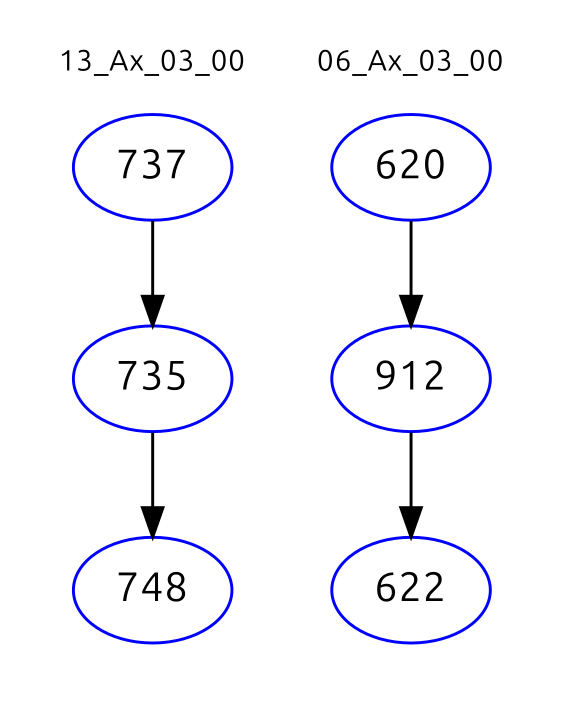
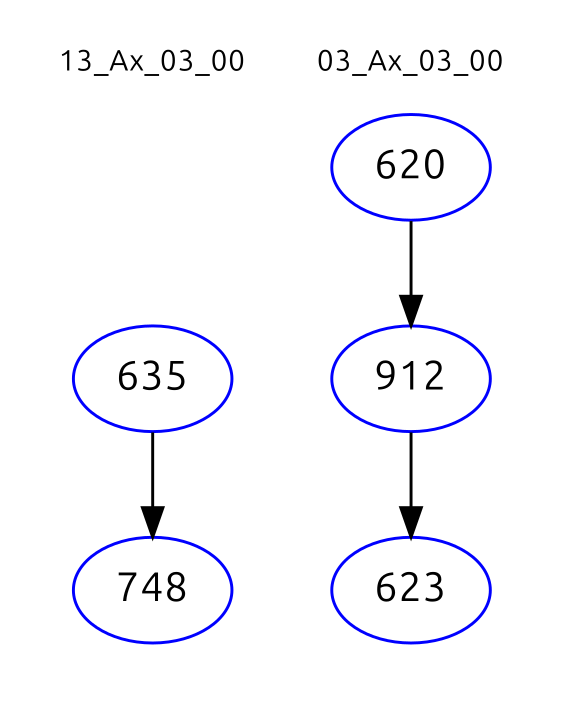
(411, 63) -> (411, 63)
(153, 167) -> none
(153, 379) -> (153, 379)
(411, 590) -> (411, 590)
